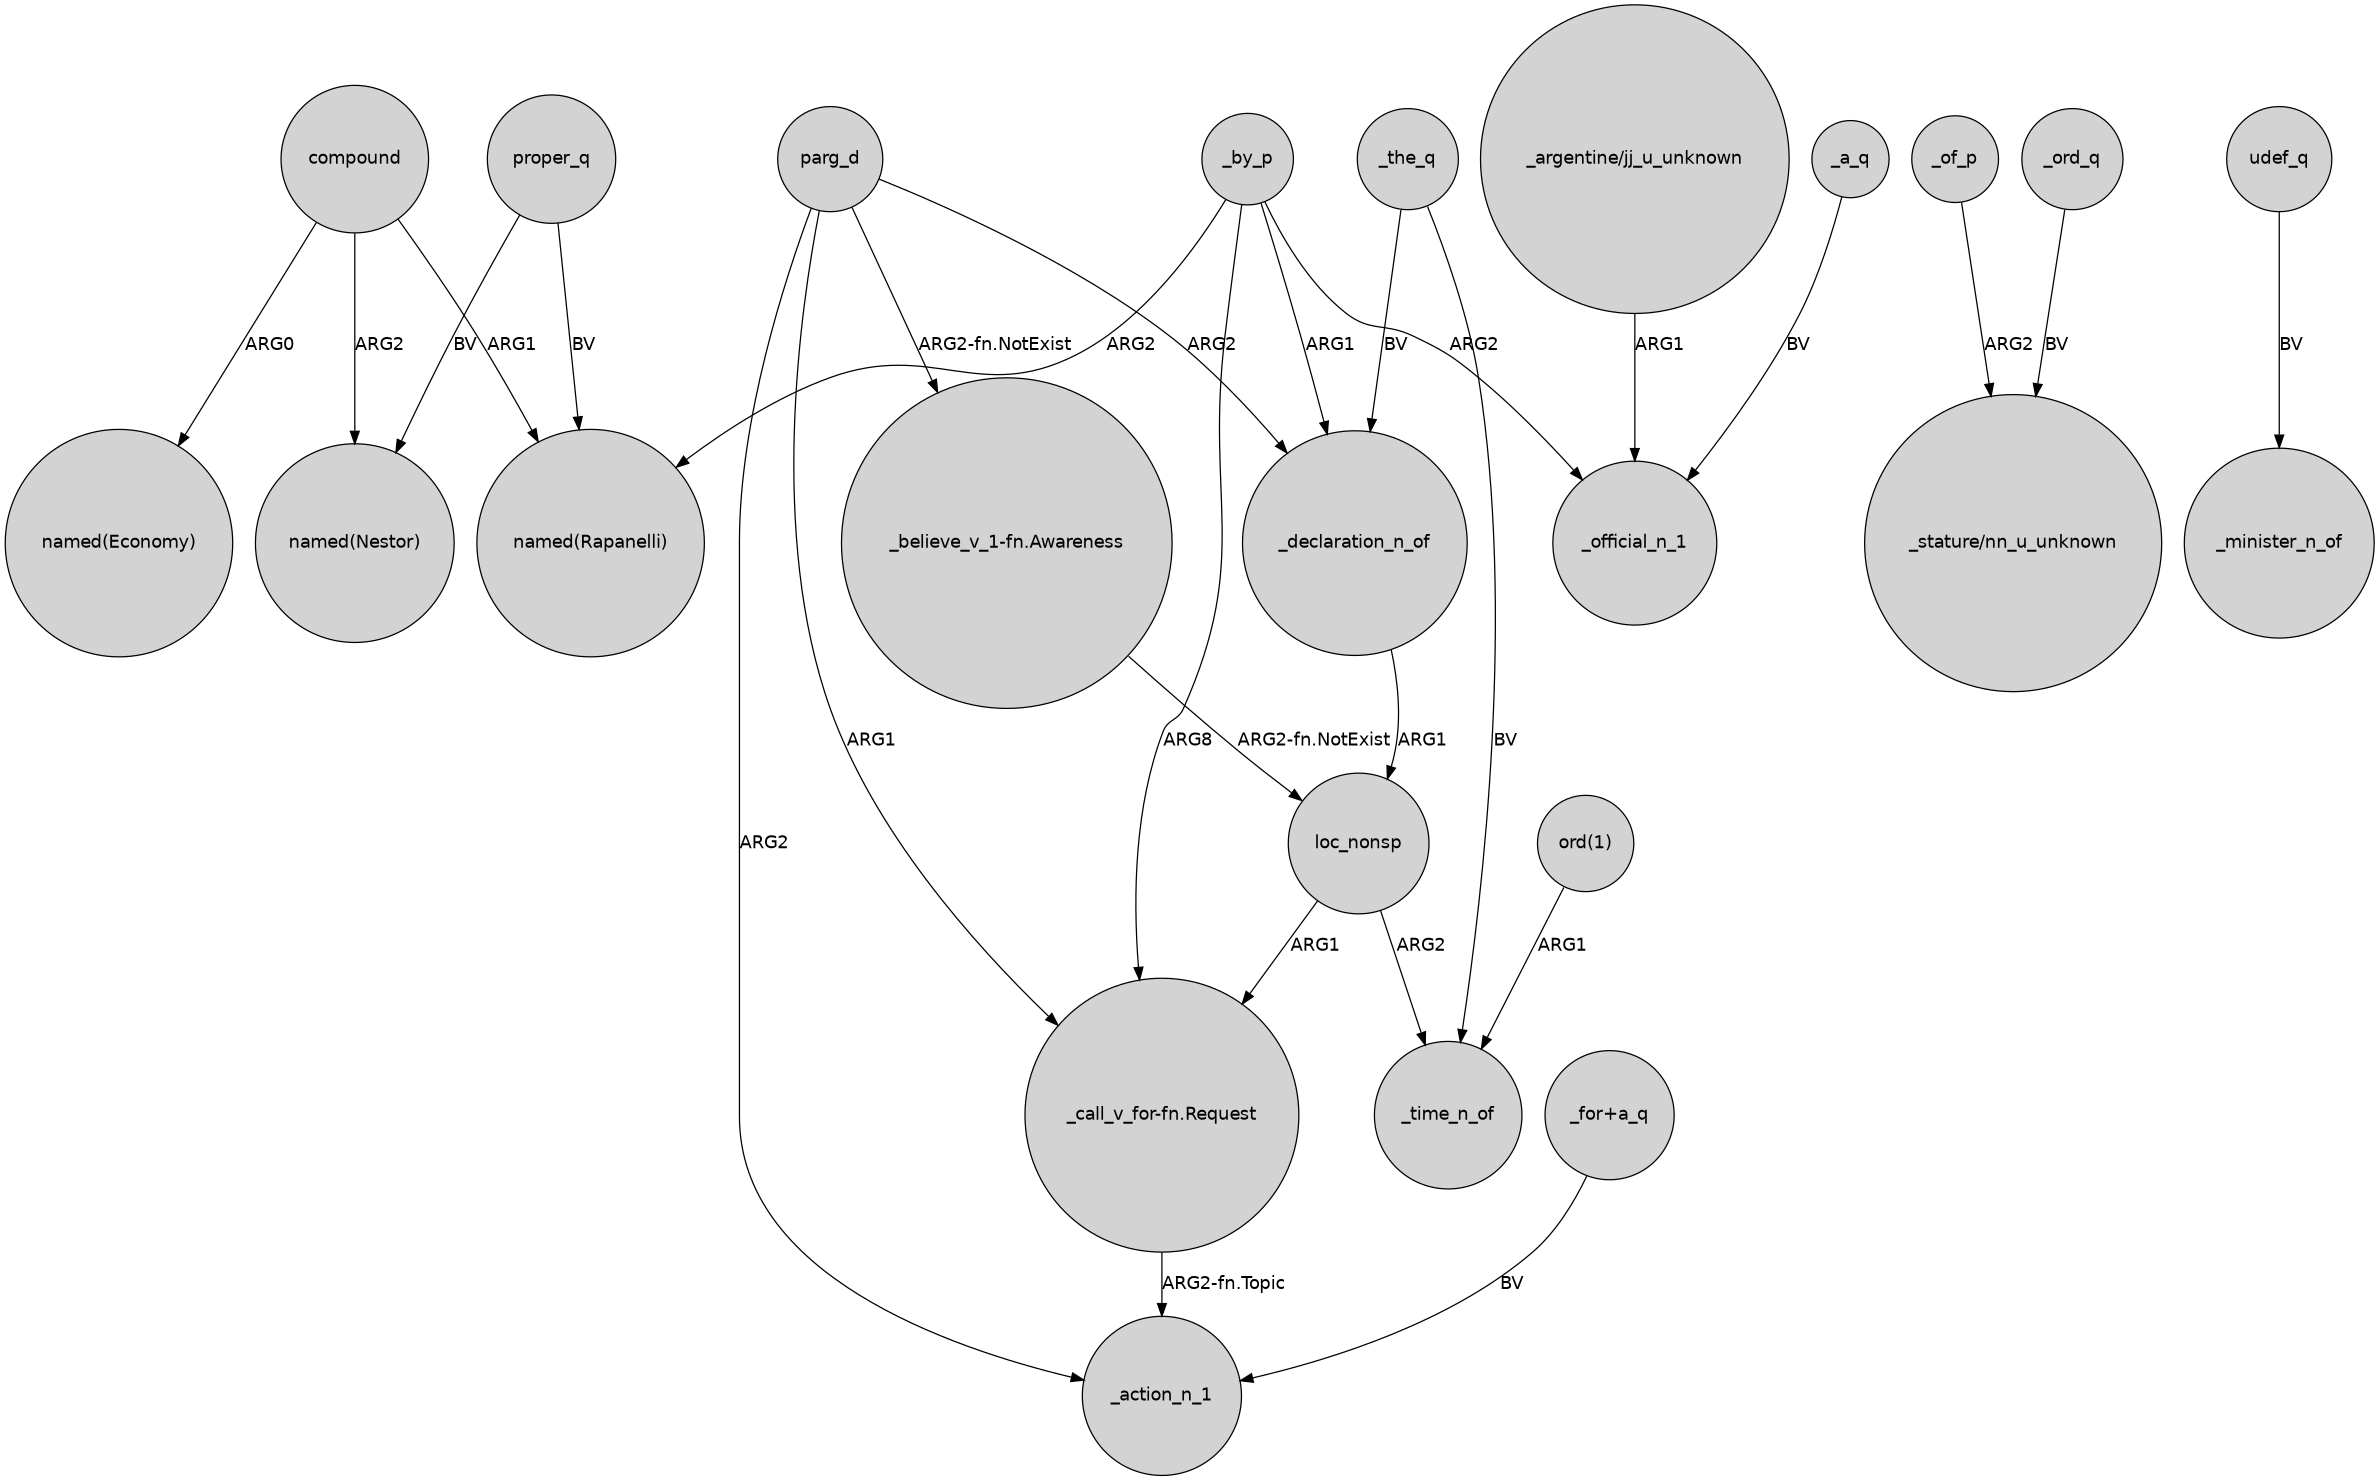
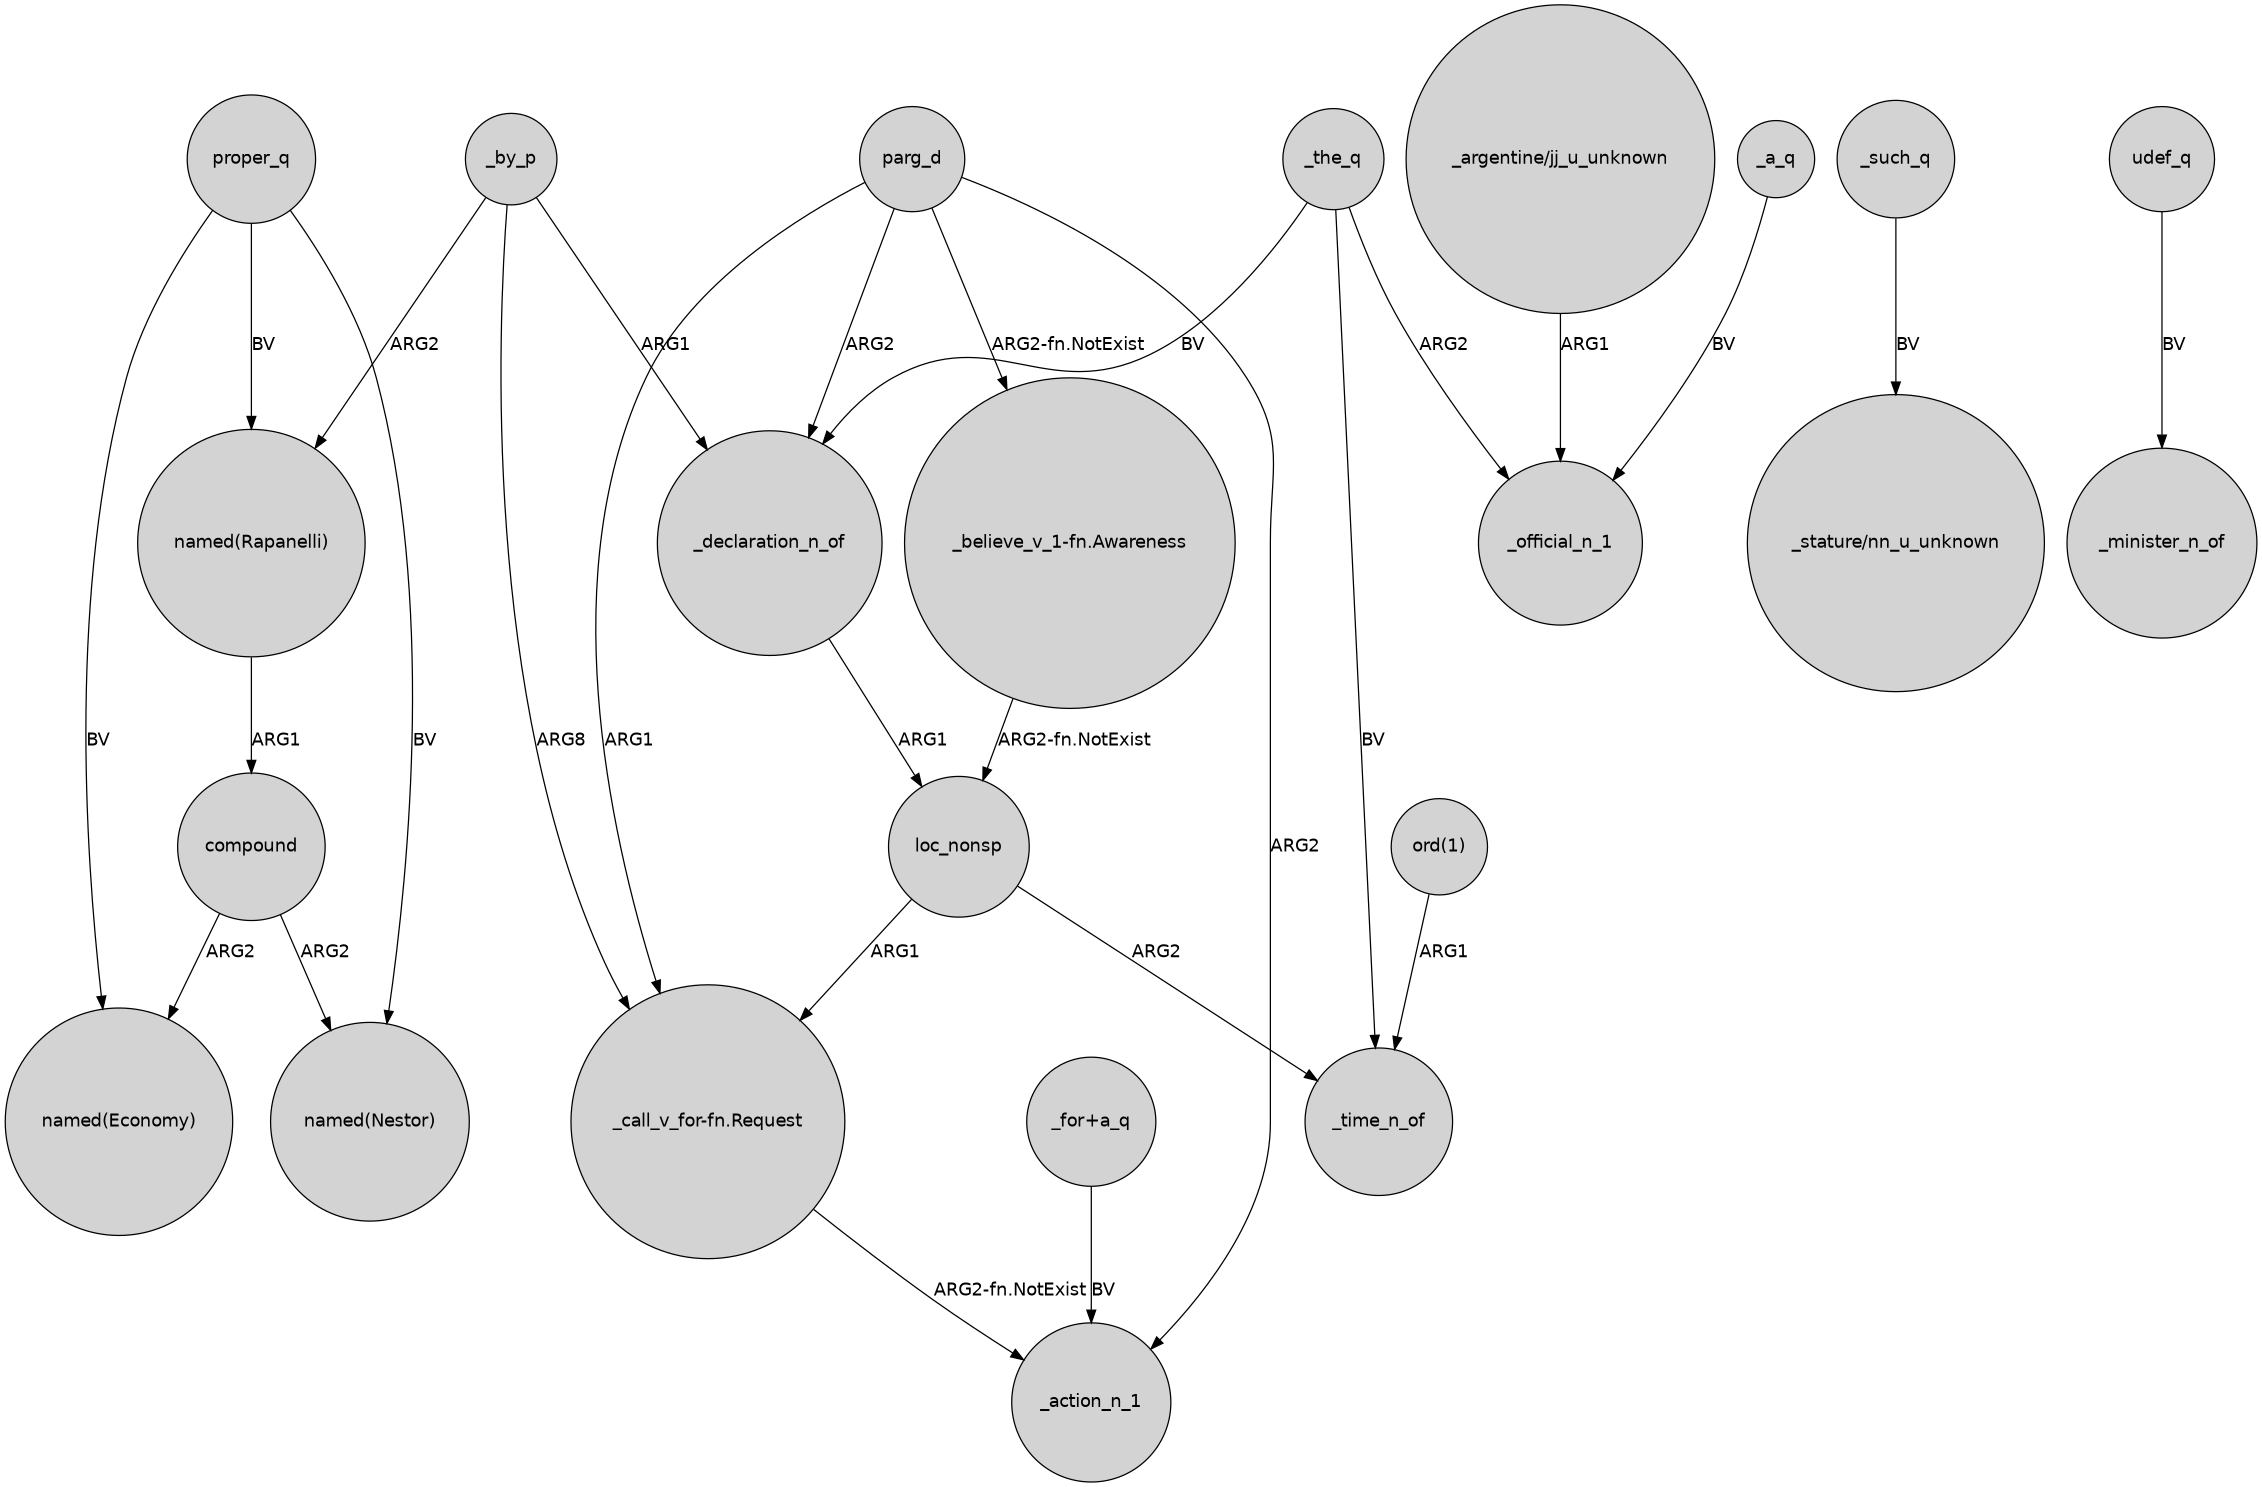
(1955, 159) -> none
(2072, 159) -> (1896, 159)
(472, 328) -> (251, 709)
(1413, 336) -> (1414, 345)
(270, 345) -> (231, 953)
none -> (92, 591)
(1224, 1284) -> (1010, 1291)
